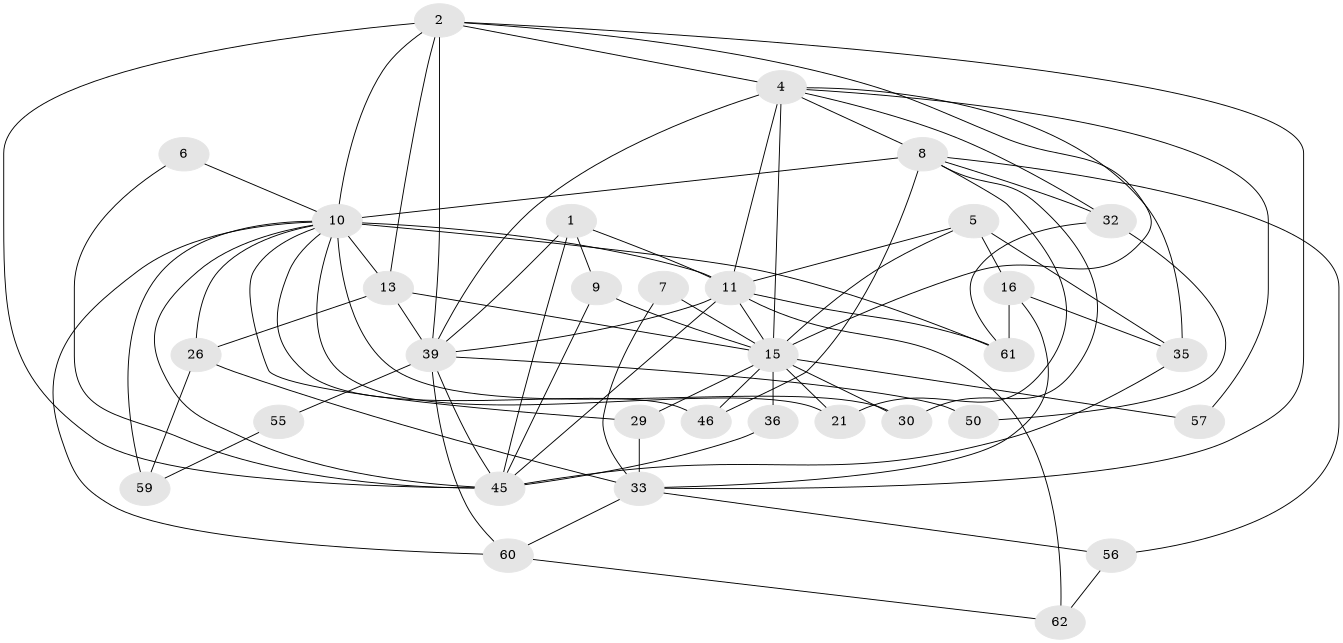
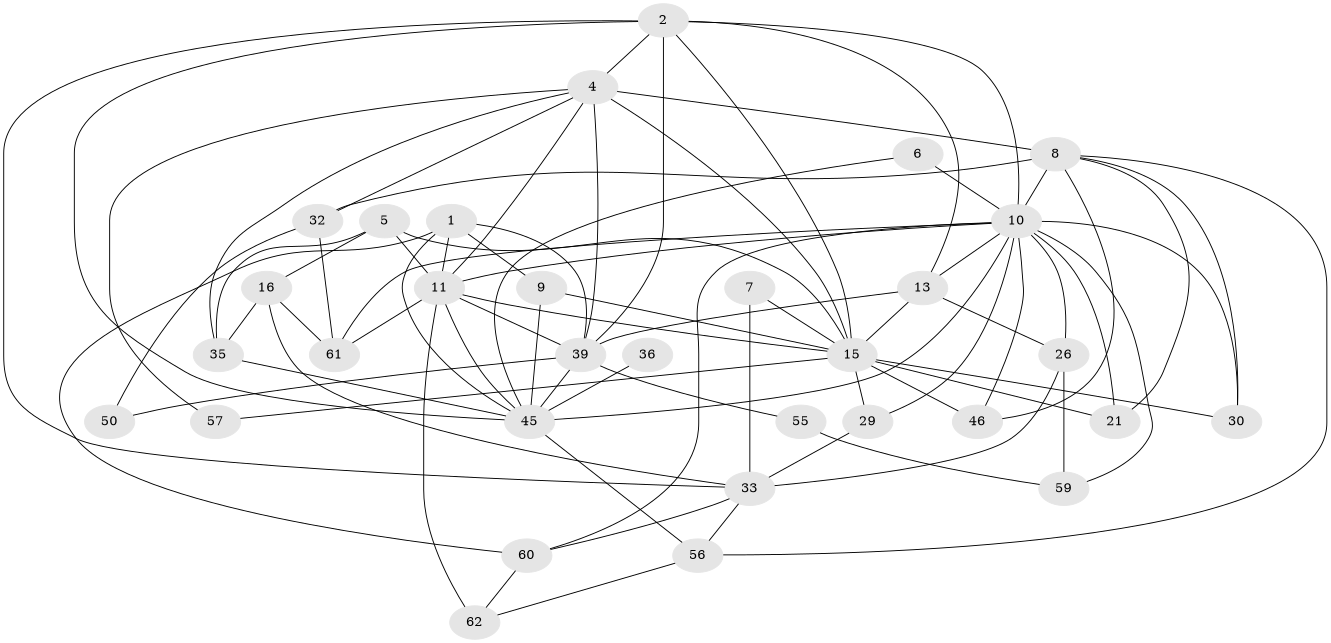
(773, 388) -> none
(450, 462) -> (70, 427)
none -> (617, 491)
